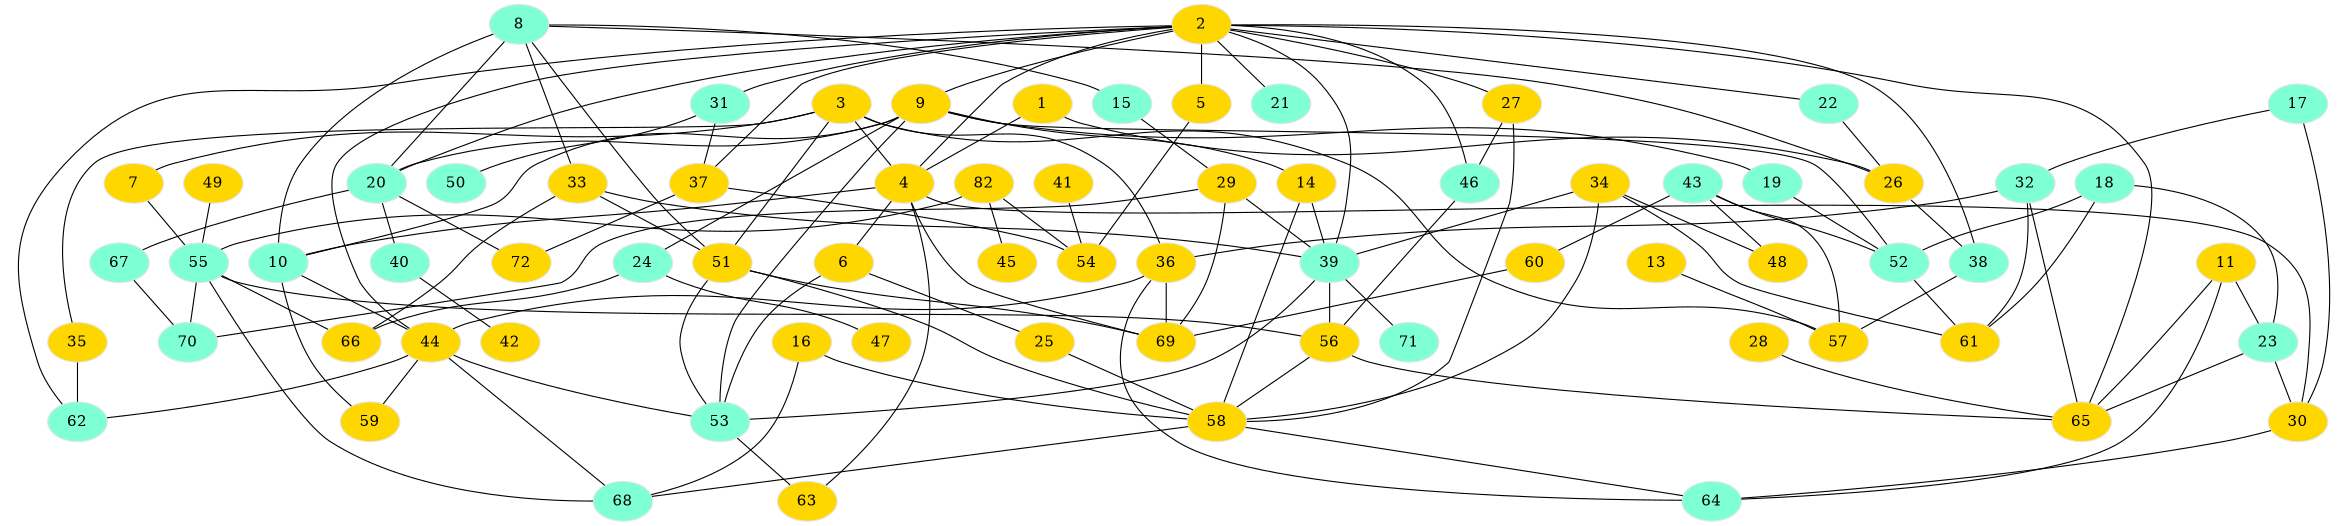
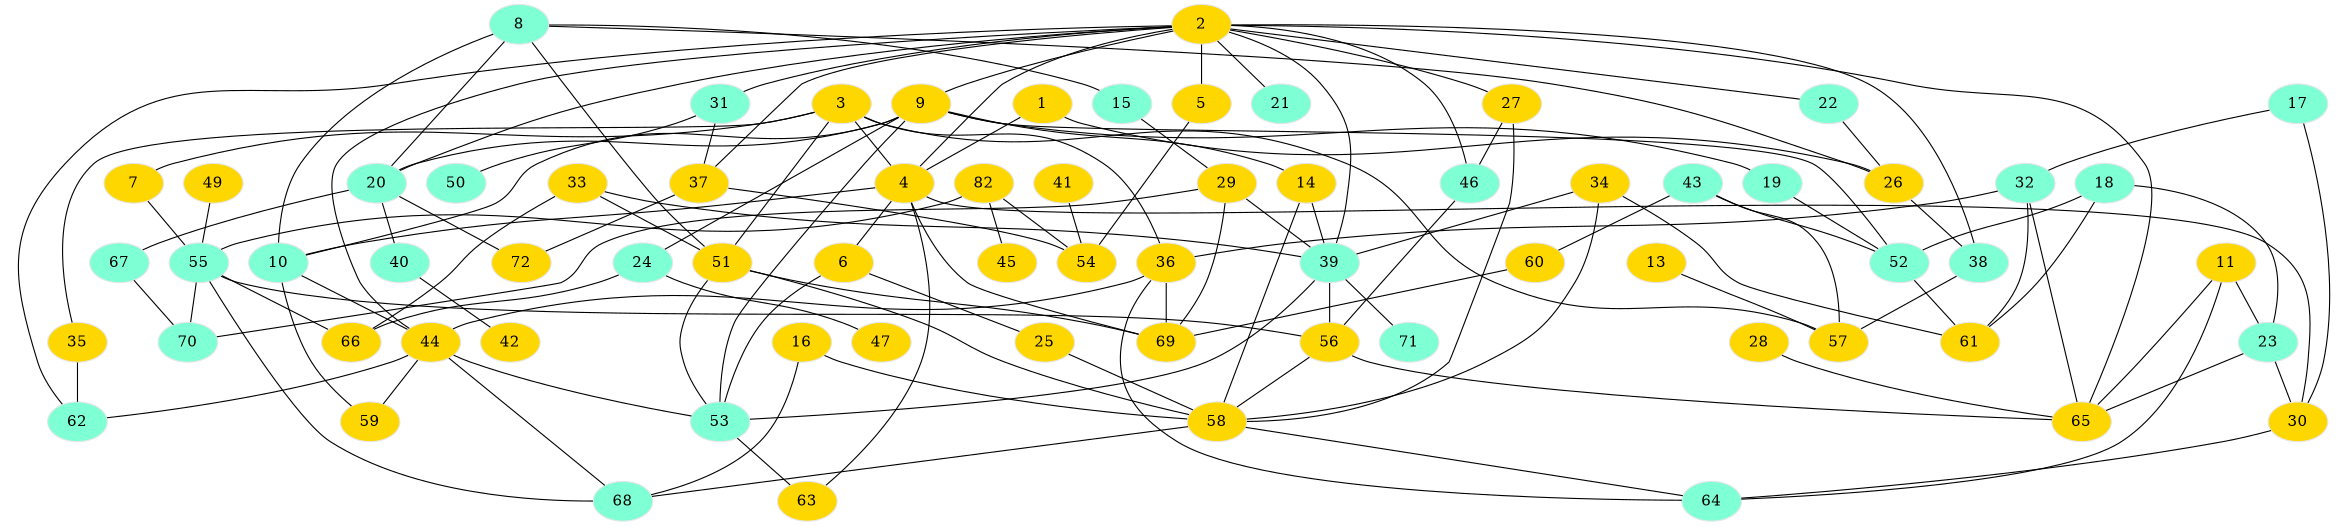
(548, 104) -> none
(1778, 263) -> none
